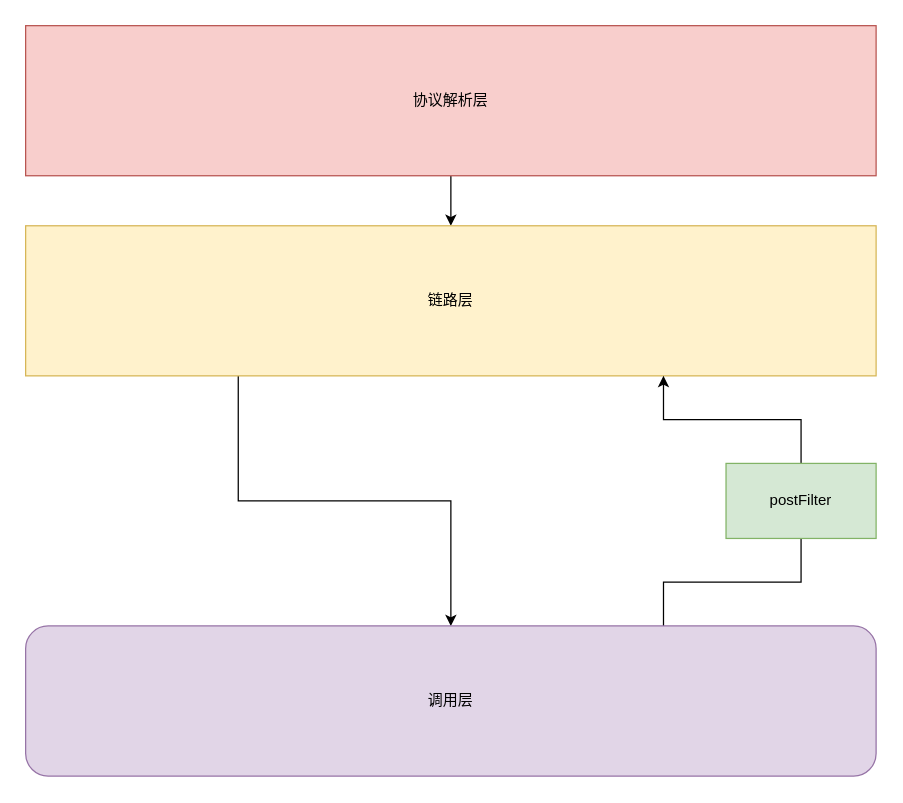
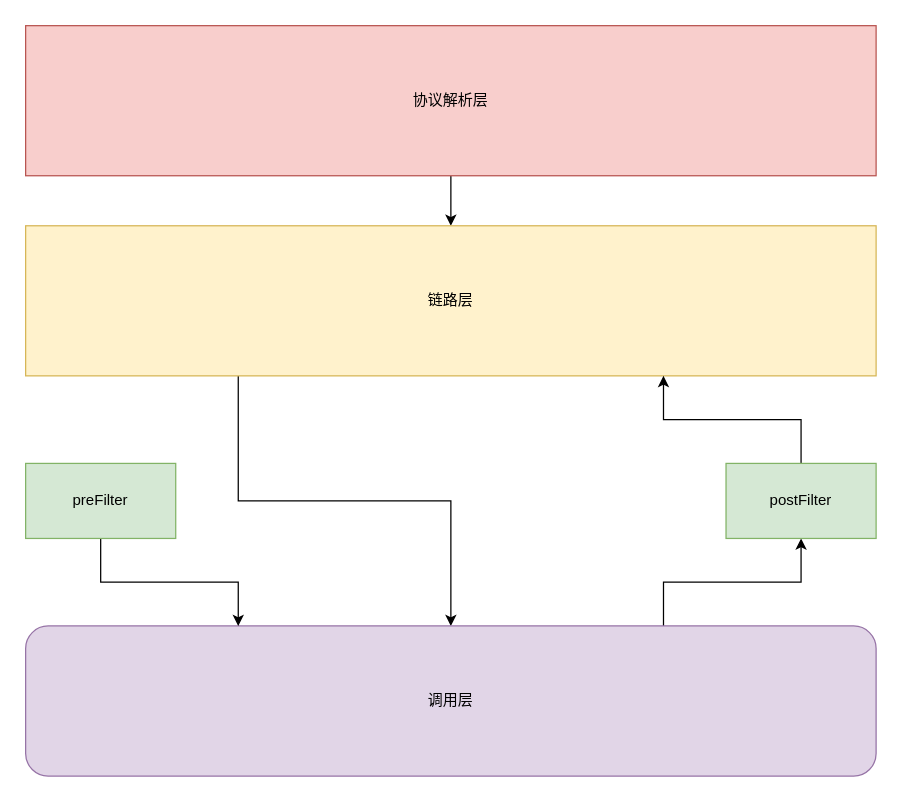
none -> (101, 501)
(801, 544) -> (801, 548)
none -> (165, 582)
